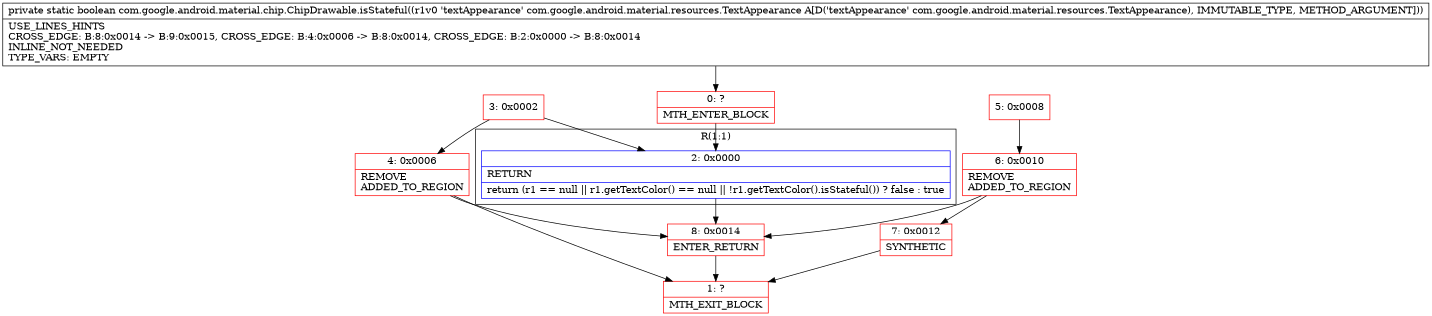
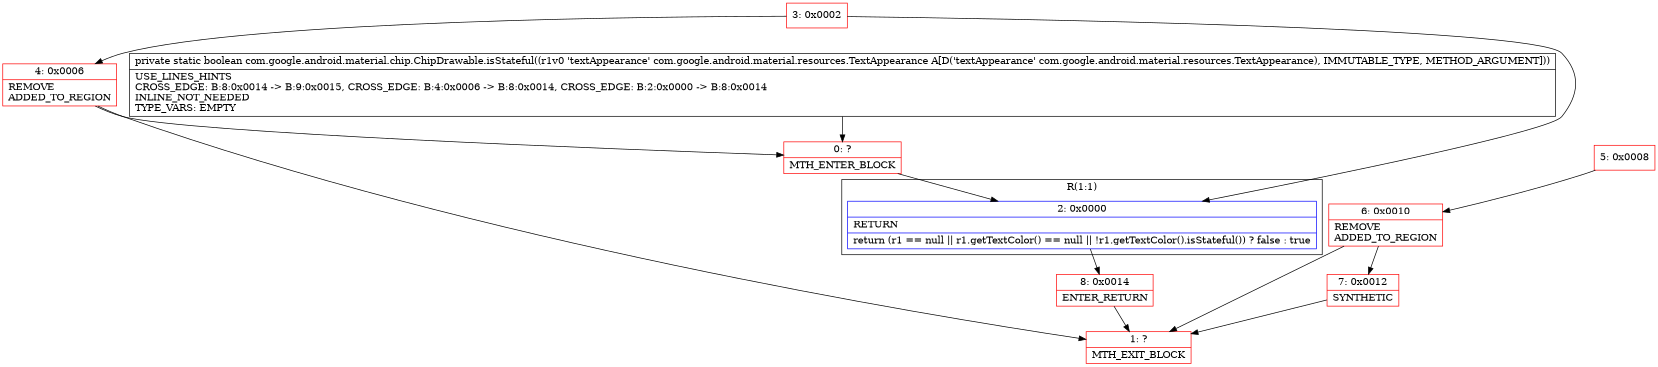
(554, 223) -> (435, 141)
(878, 223) -> (1260, 287)
